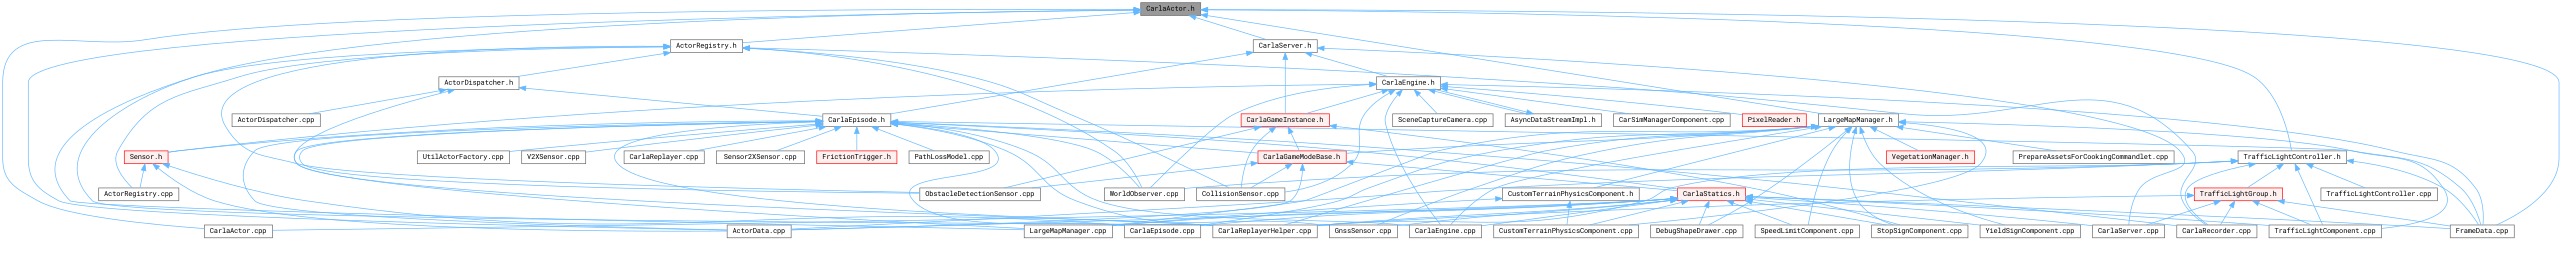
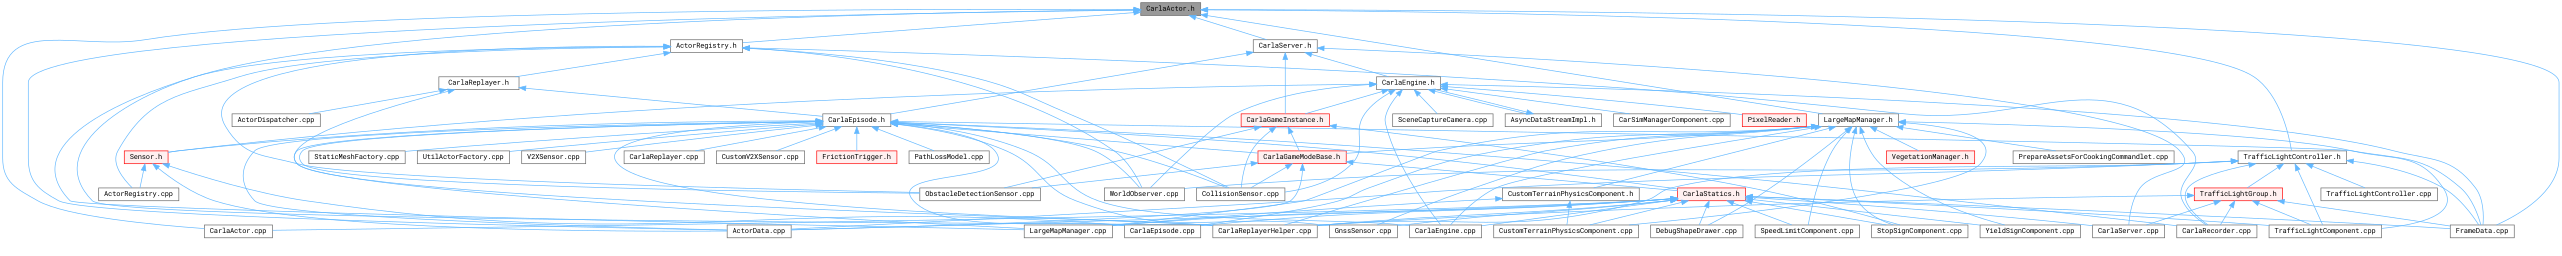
(479, 83) -> (479, 83)
none -> (1098, 148)
none -> (357, 157)
(761, 157) -> (761, 157)
